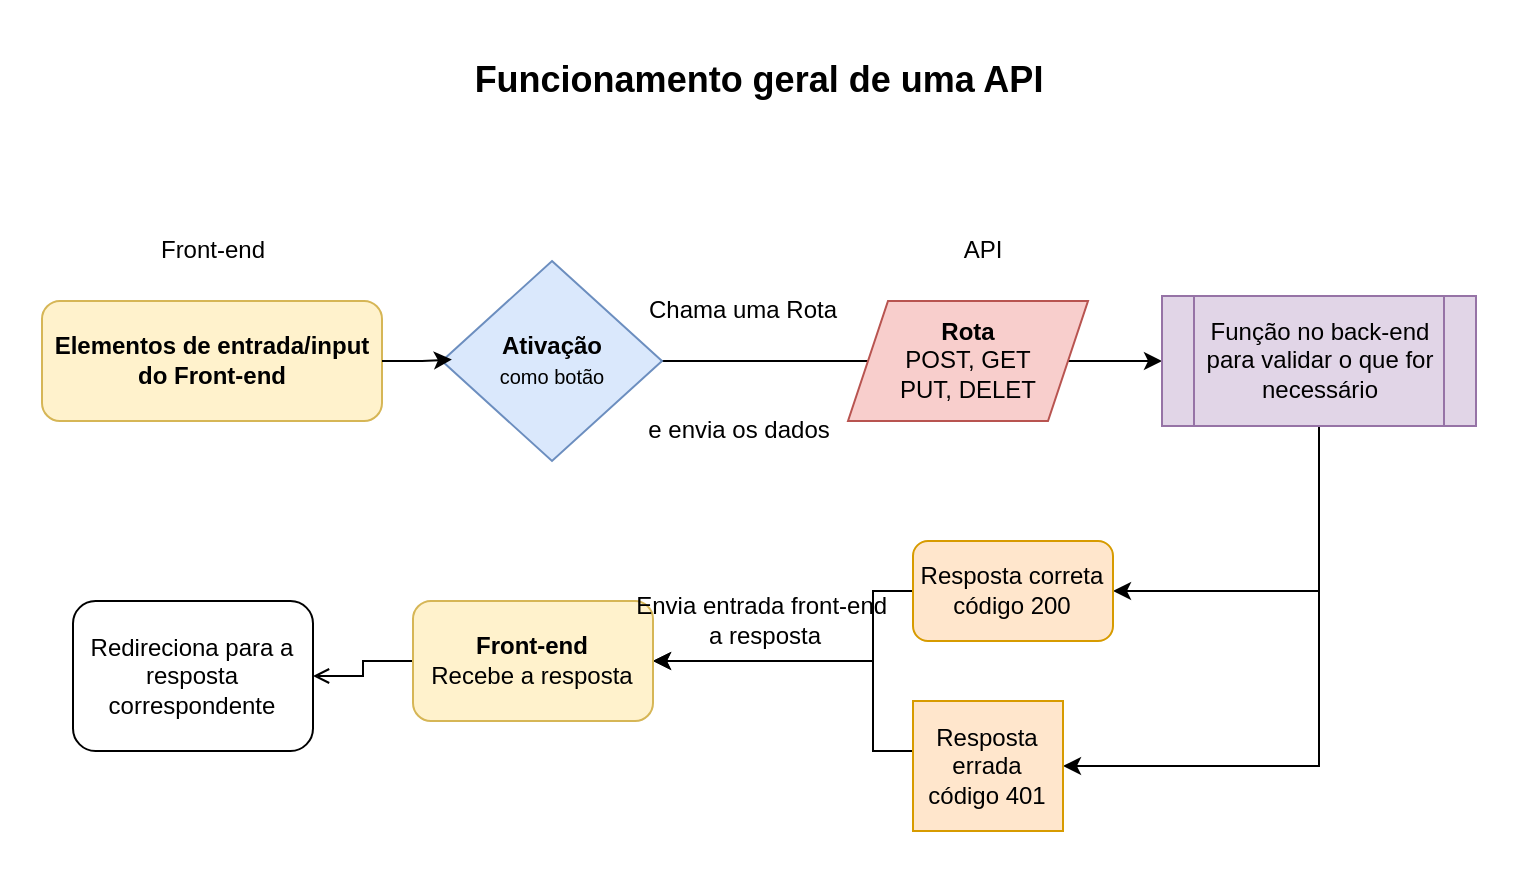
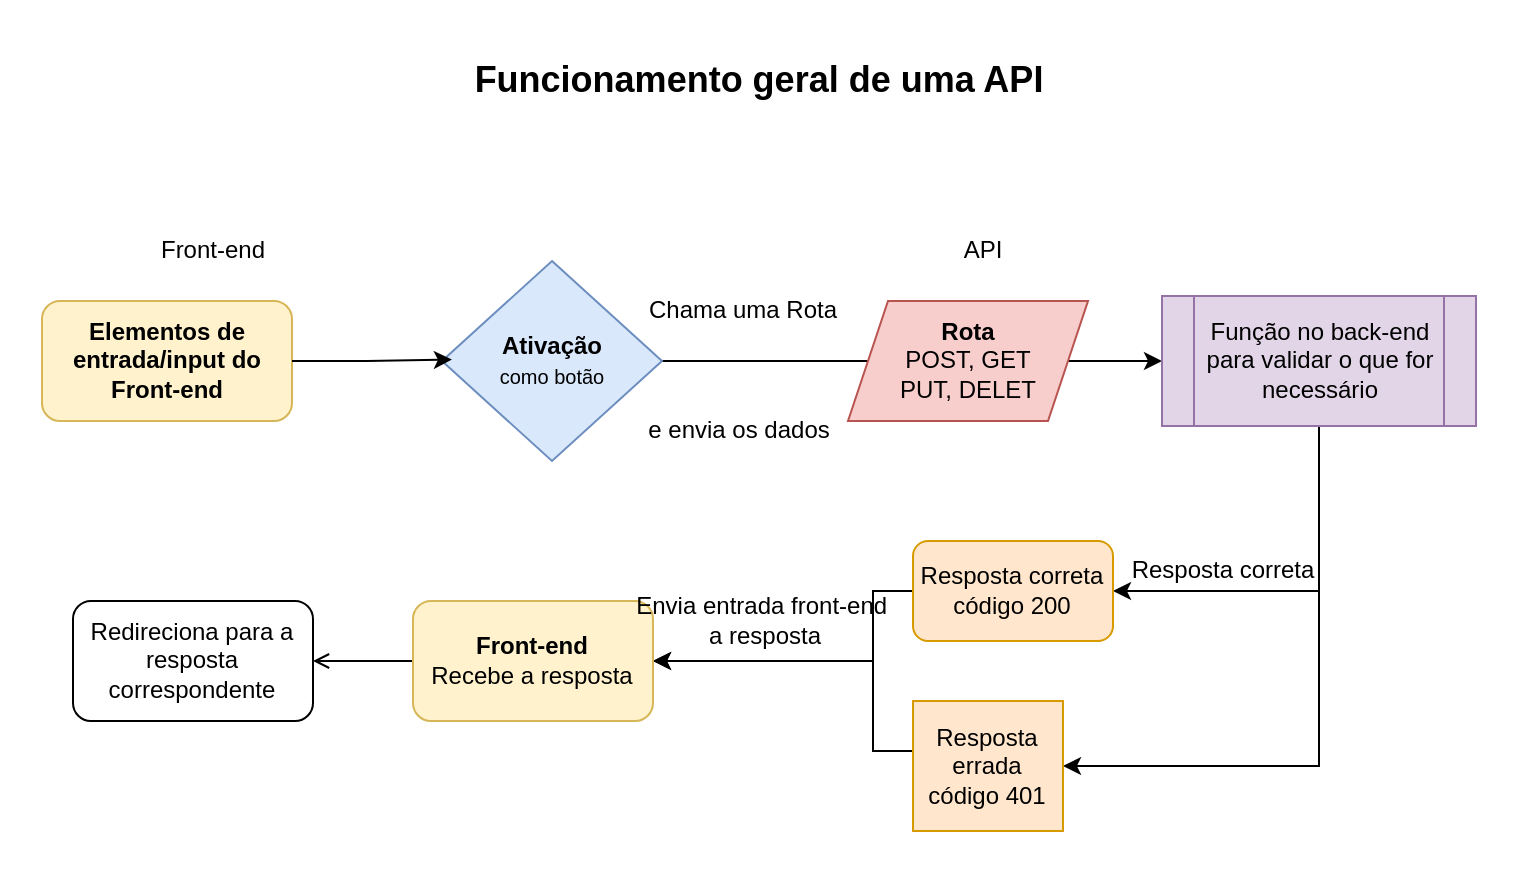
(212, 361) -> (167, 361)
none -> (1223, 571)
(193, 676) -> (193, 661)
